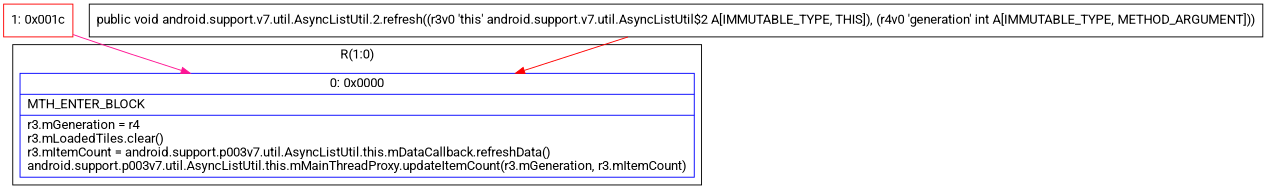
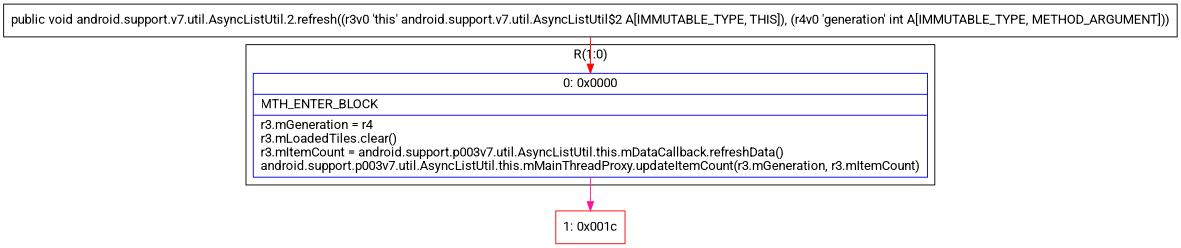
(127, 53) -> (590, 191)
